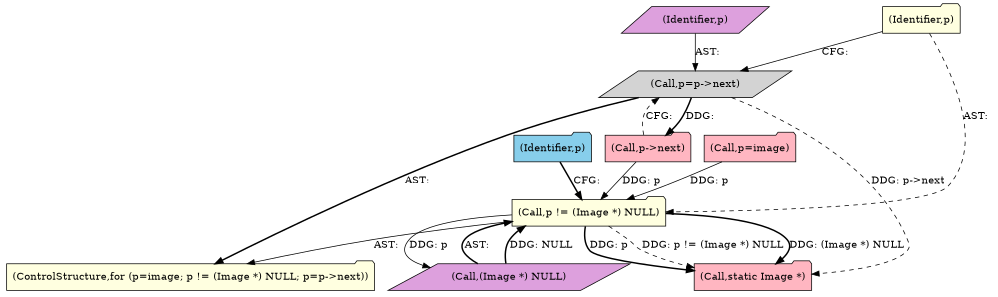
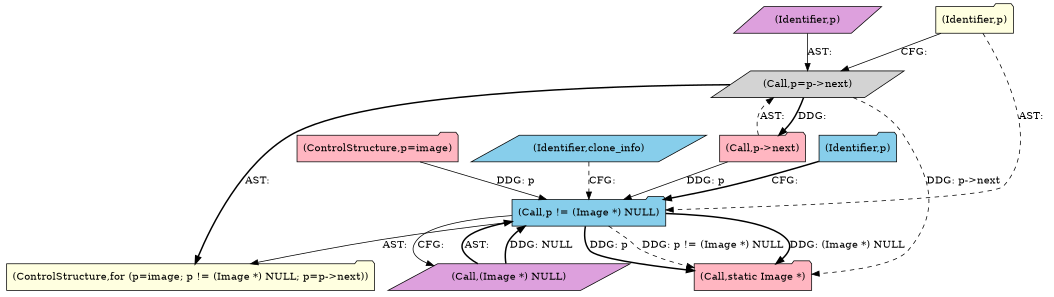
(661, 116) -> (774, 116)
none -> (589, 149)
(750, 149) -> (378, 149)
(589, 213) -> (589, 213)
(429, 245) -> (433, 245)
